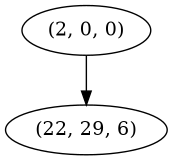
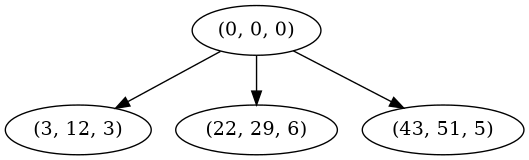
(86, 30) -> (257, 30)
none -> (78, 130)
none -> (443, 130)
